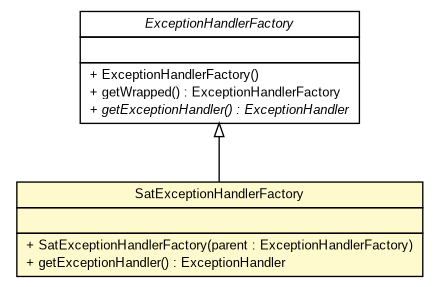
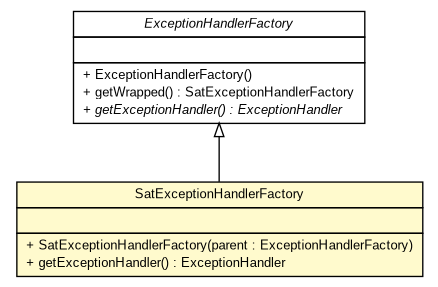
(216, 92) -> (219, 92)
